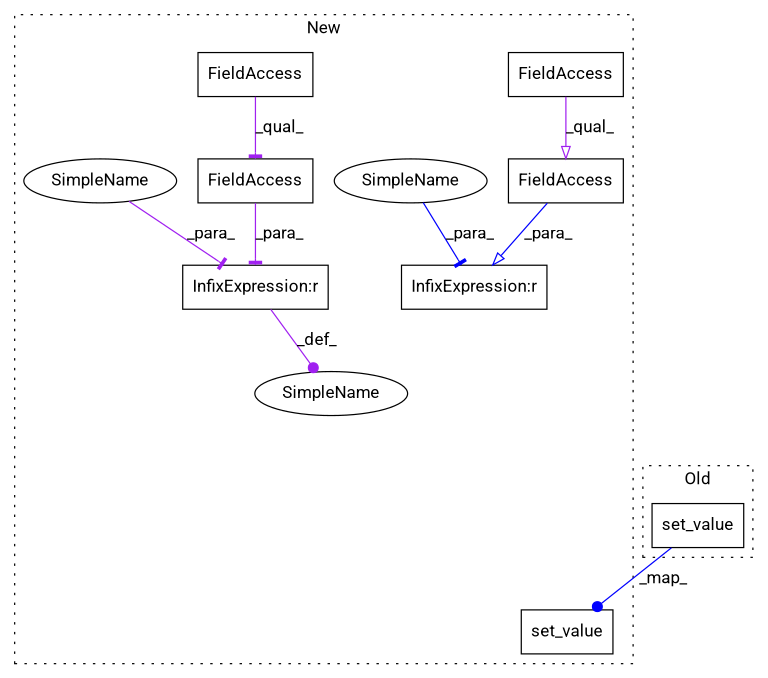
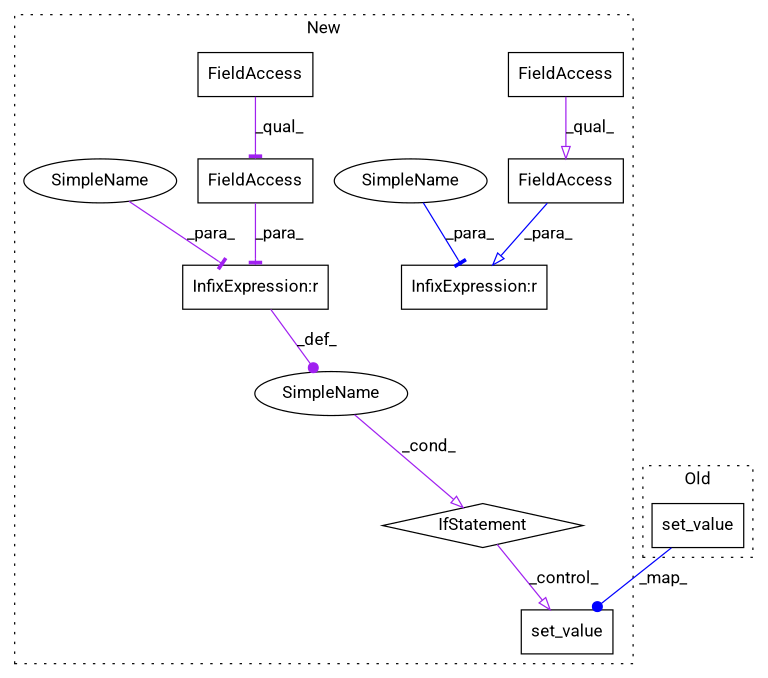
none -> (483, 526)
